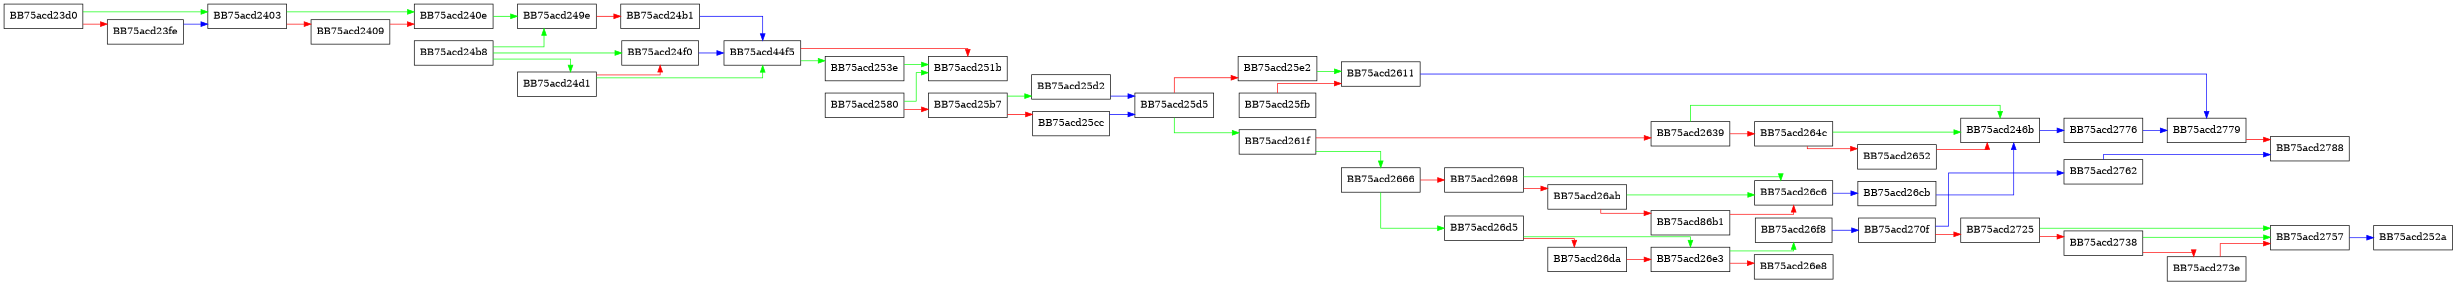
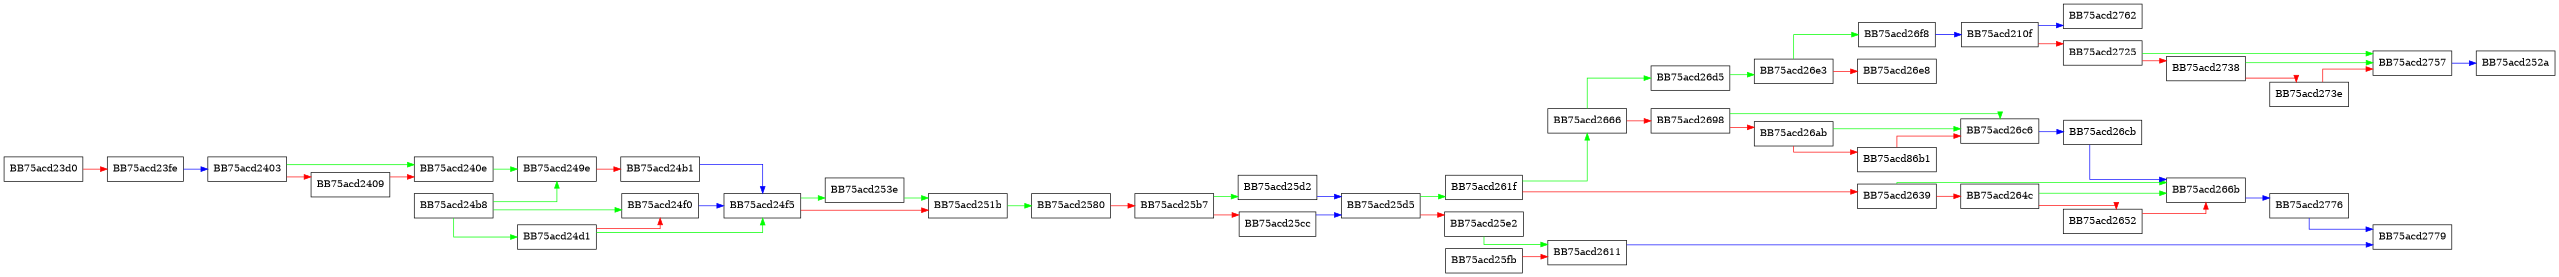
(142, 12) -> none
(762, 53) -> (762, 206)
(916, 90) -> (1016, 206)
(2000, 130) -> (2206, 190)
(2310, 149) -> none
(1897, 230) -> (2000, 35)
(1587, 259) -> none
